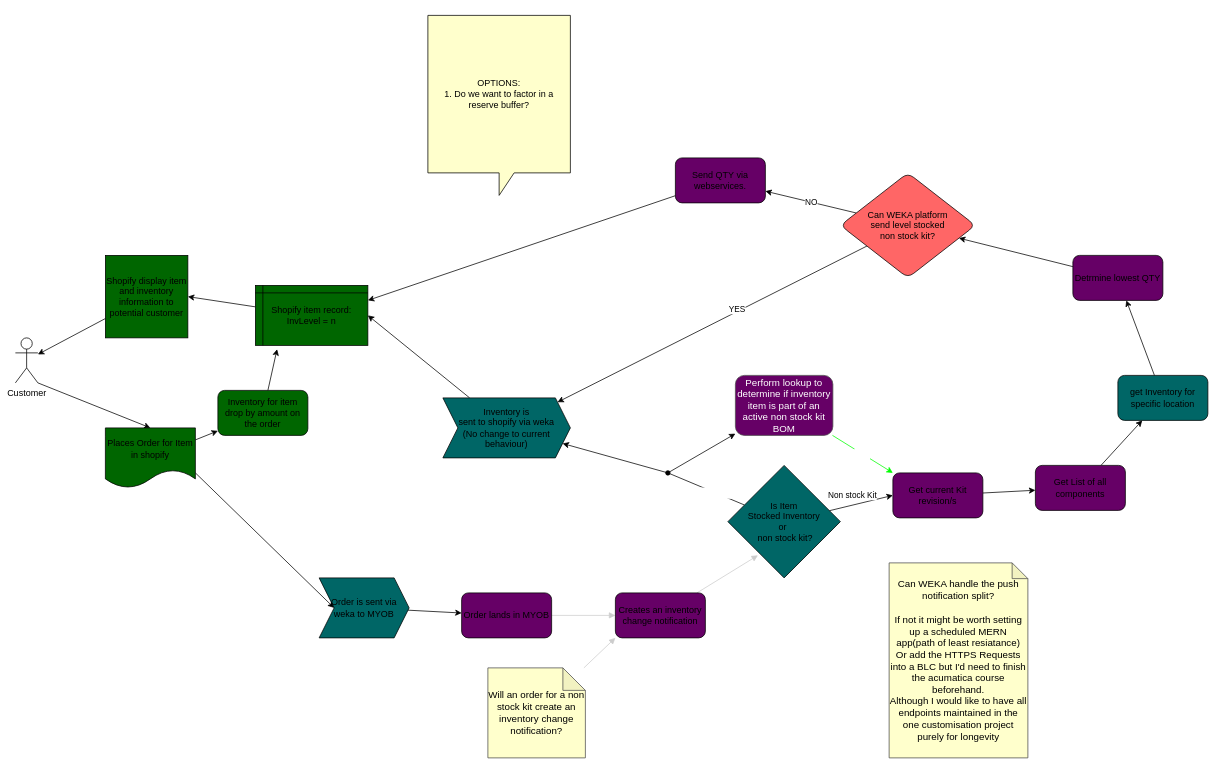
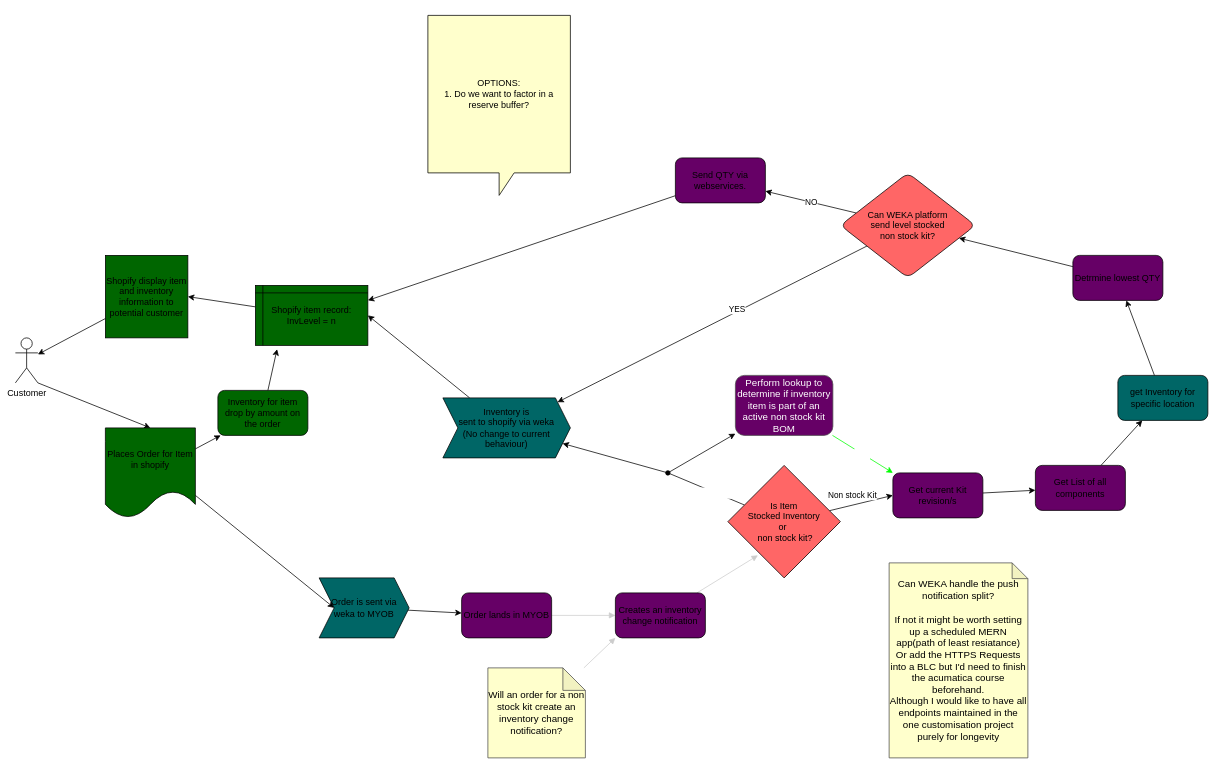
(150, 458) -> (150, 473)
(784, 522) -> (784, 522)
